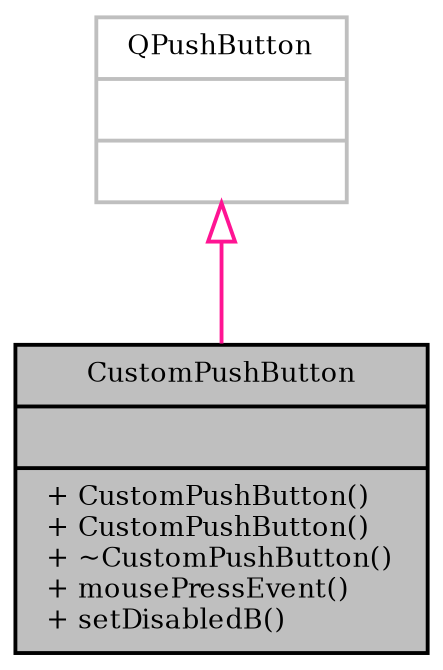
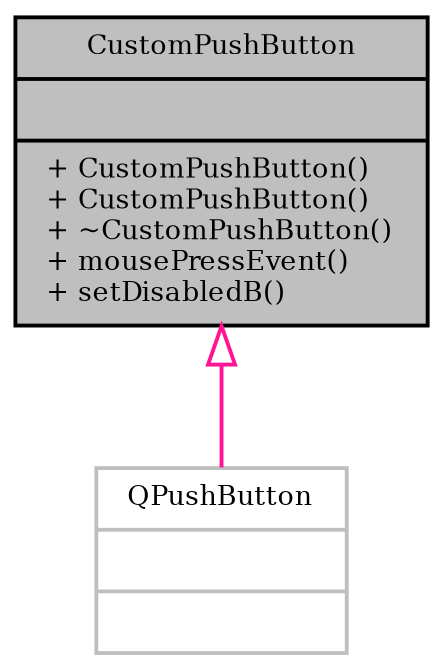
(222, 293) -> (222, 416)
